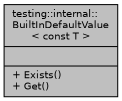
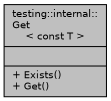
(61, 25) -> (21, 25)
